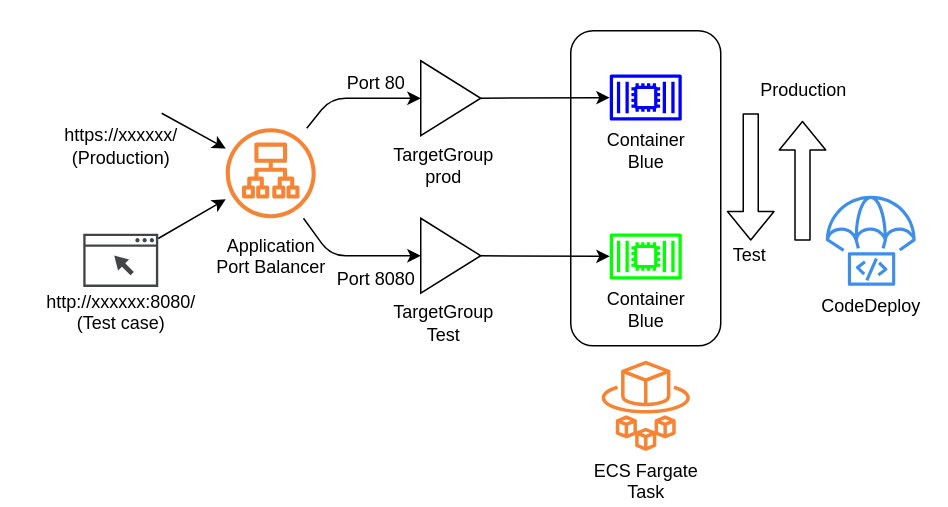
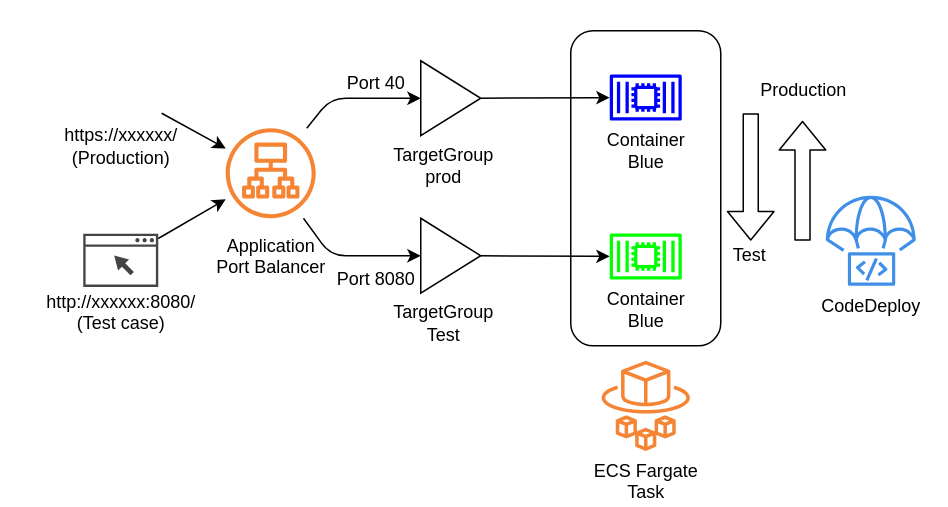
(377, 83) -> (377, 83)
